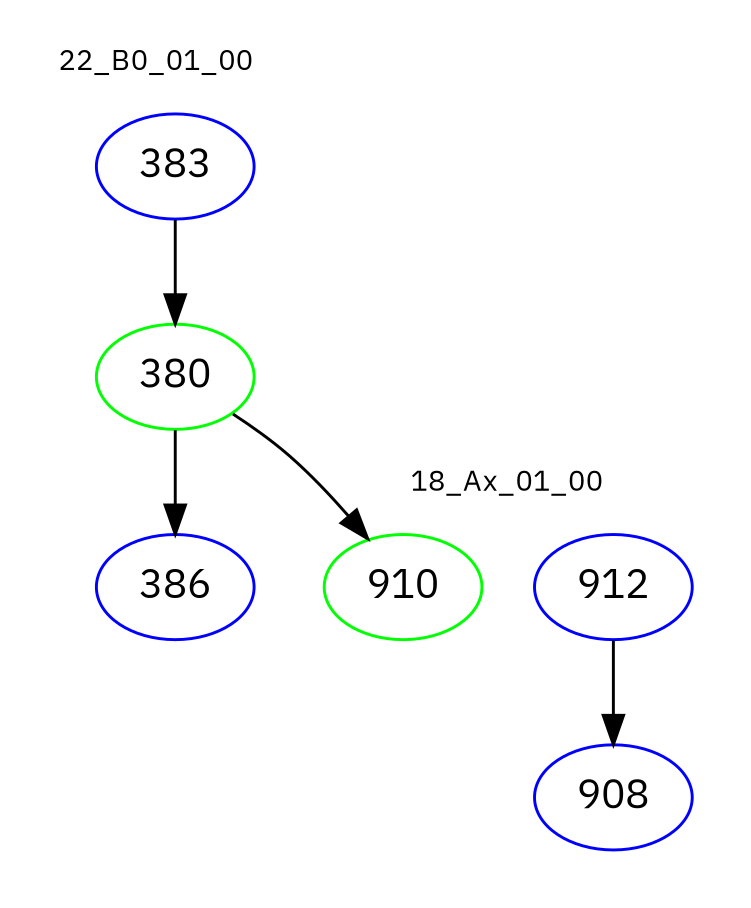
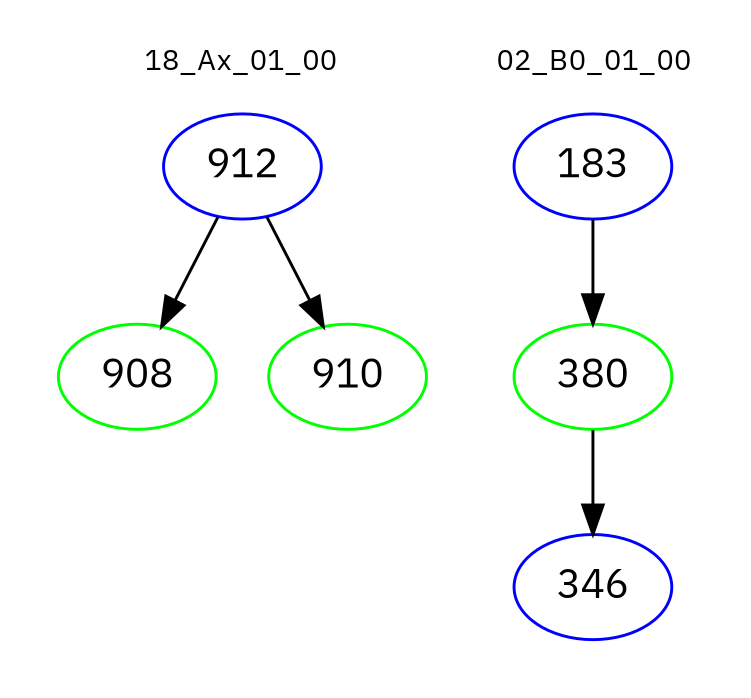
(156, 63) -> (594, 63)
(175, 166) -> (593, 166)
(319, 485) -> (288, 259)
(175, 587) -> (593, 587)
(613, 797) -> (137, 377)
